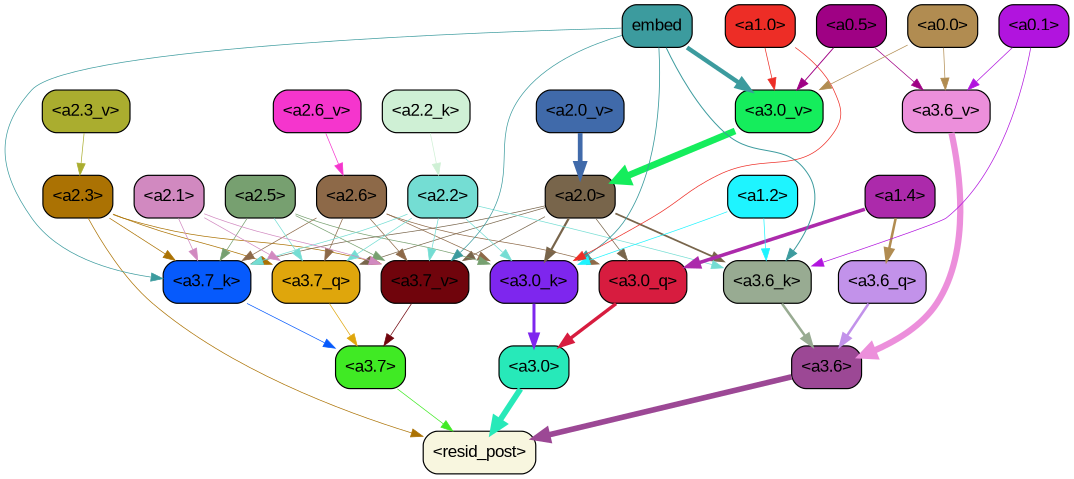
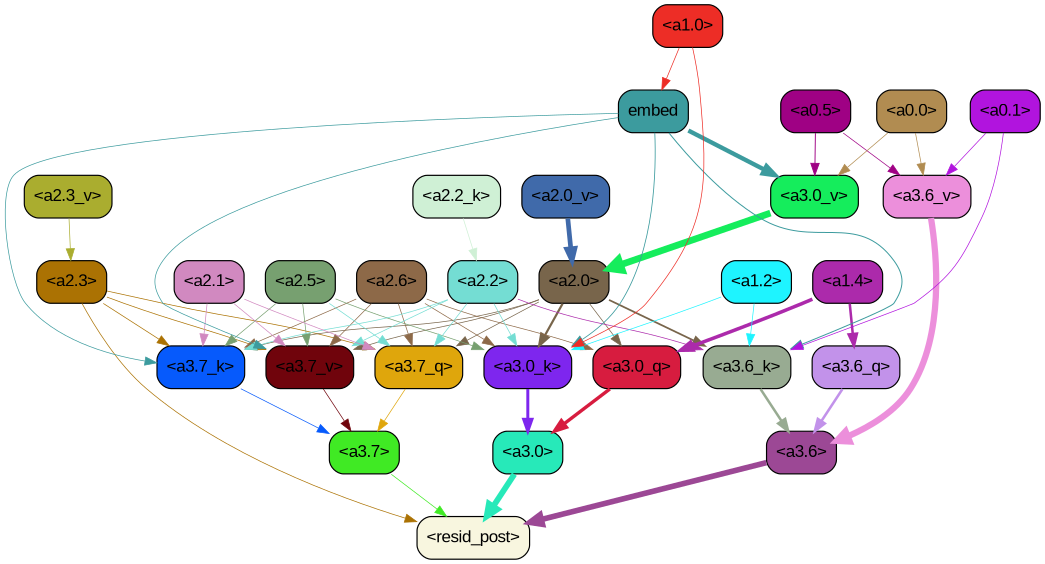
(768, 63) -> (673, 63)
(317, 111) -> none
(893, 230) -> (851, 316)
(595, 234) -> (591, 321)
